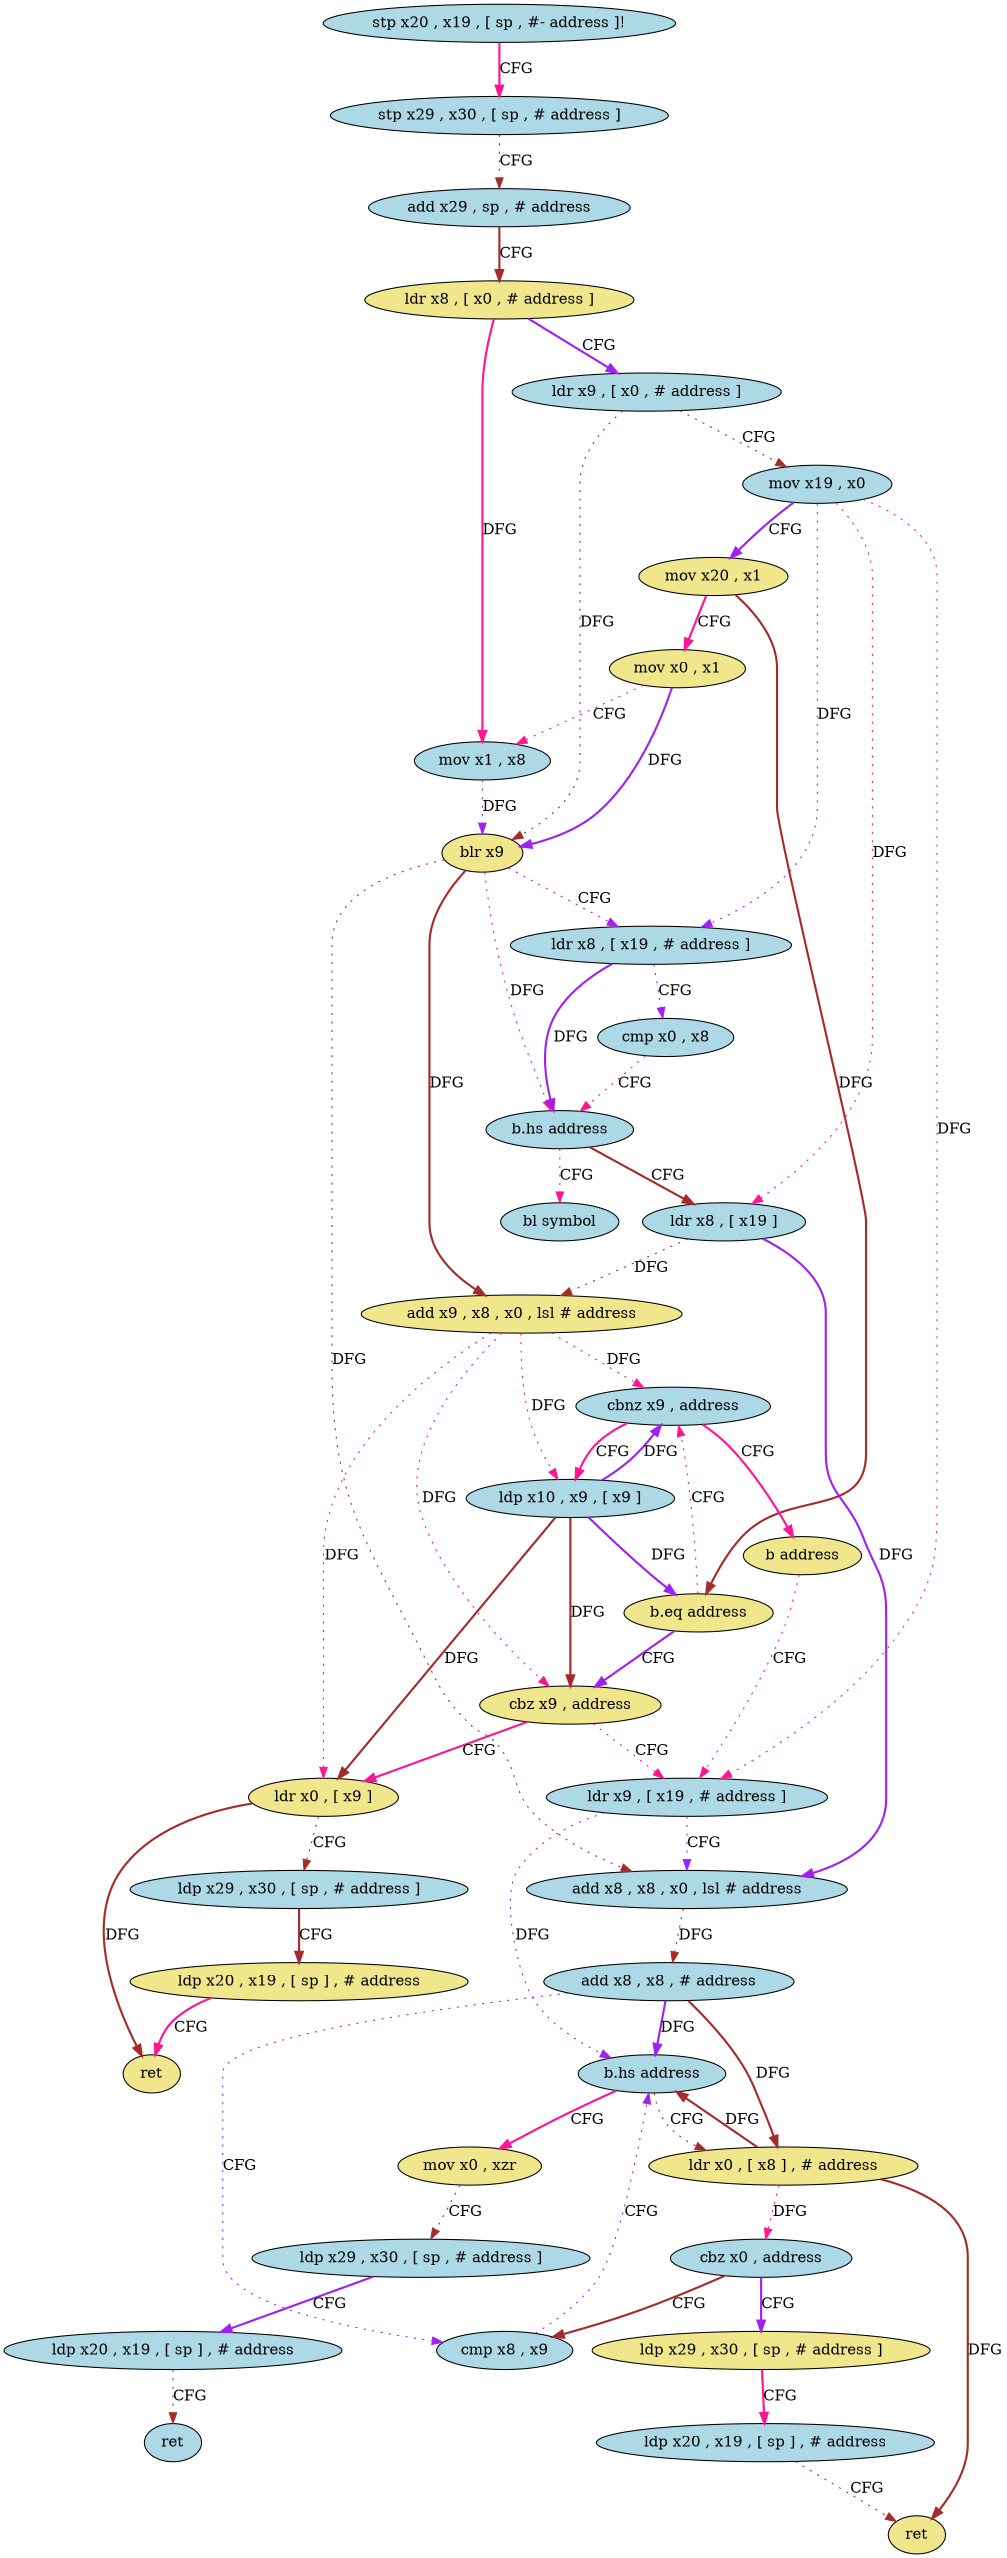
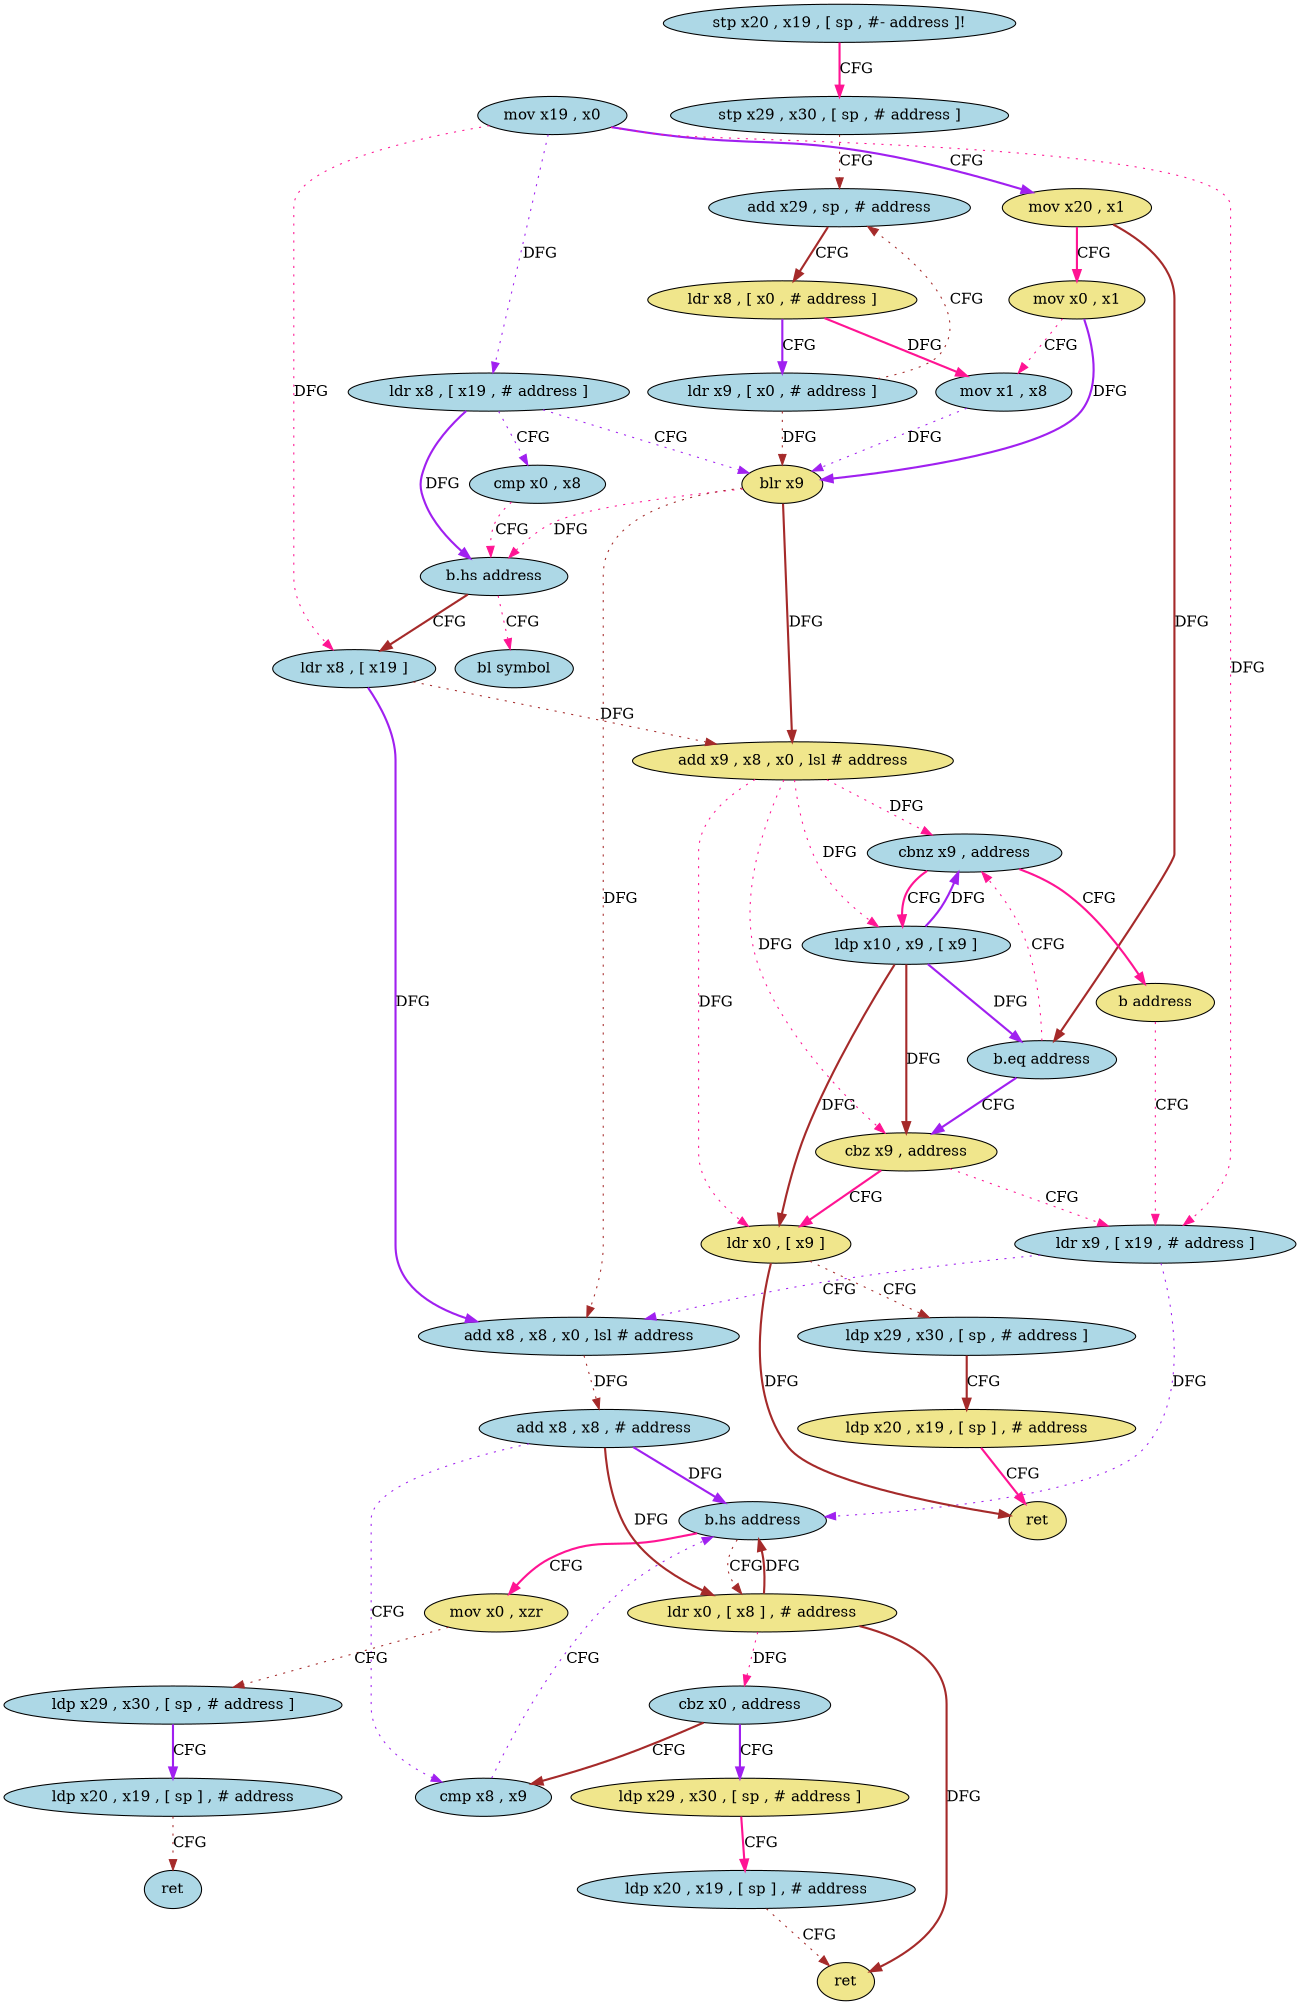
(728, 436) -> (948, 314)
(558, 895) -> (641, 440)
(699, 1613) -> (1042, 1060)
